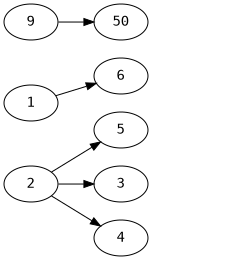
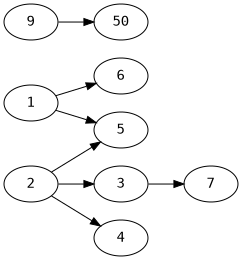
none -> (71, 115)
none -> (211, 184)
